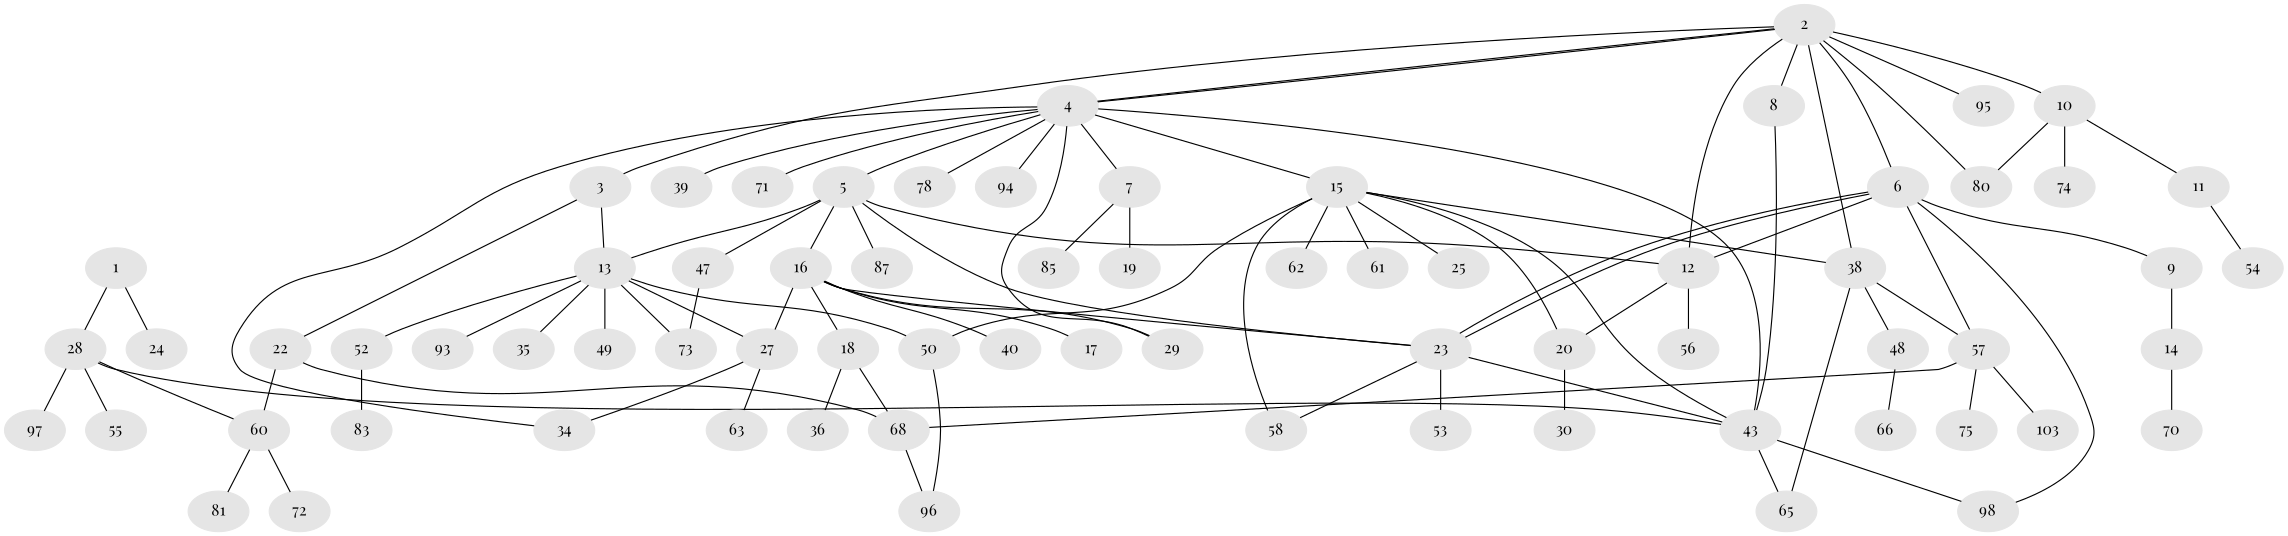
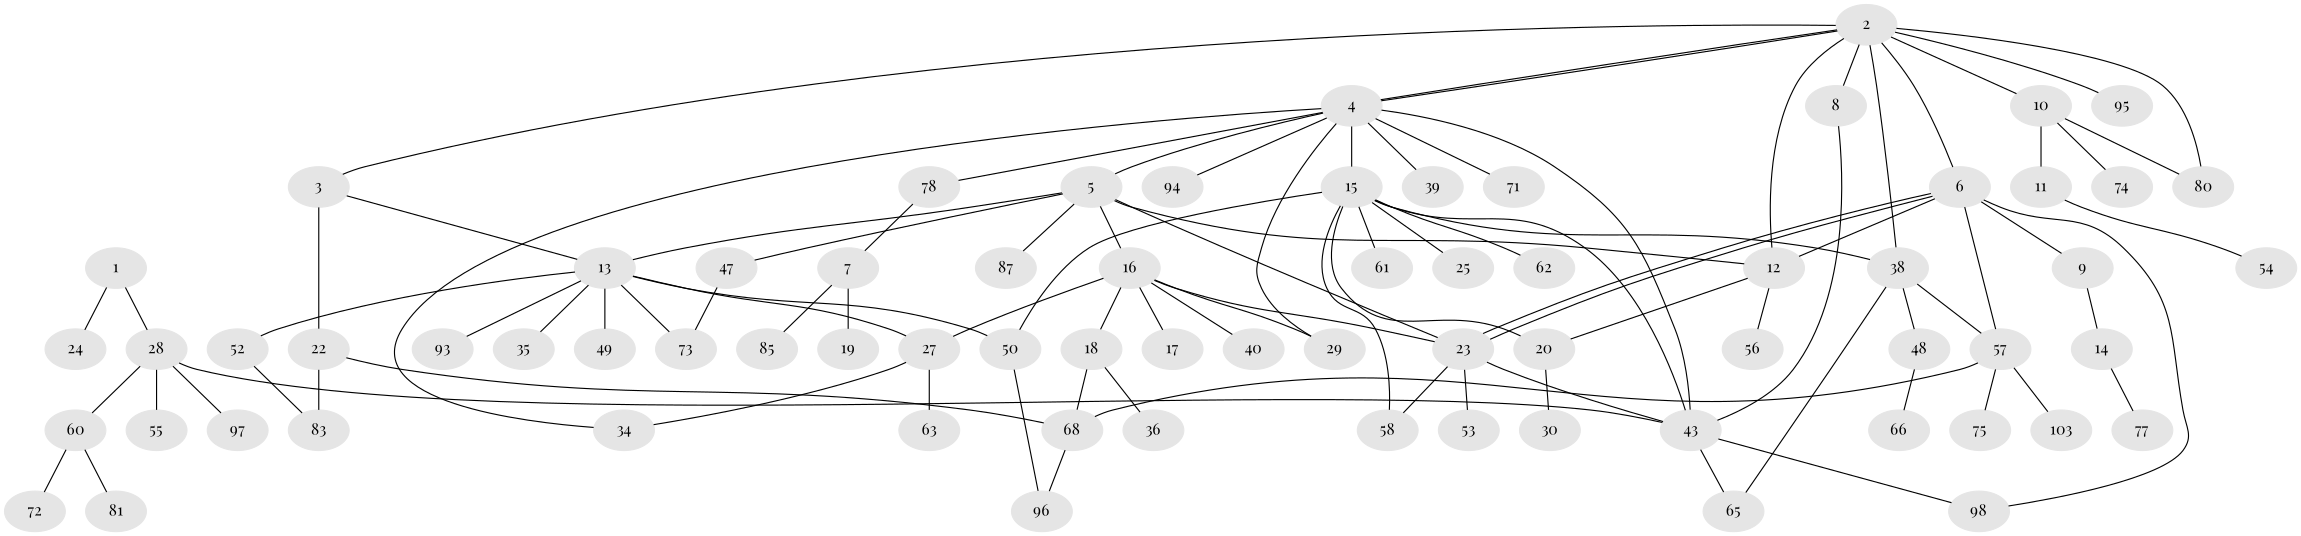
(1099, 146) -> (889, 227)
(267, 400) -> (319, 396)
(2172, 430) -> (2142, 430)
